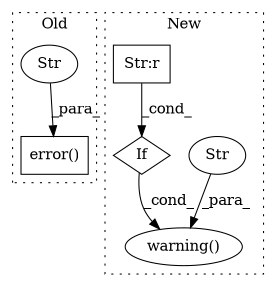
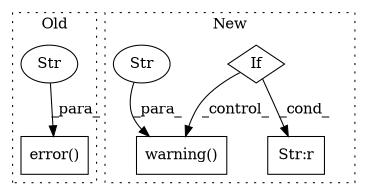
(142, 104) -> (273, 103)
(169, 201) -> (235, 110)
(184, 247) -> (182, 155)
